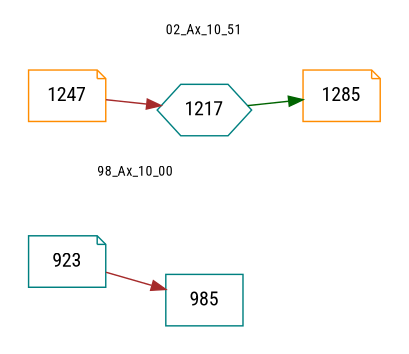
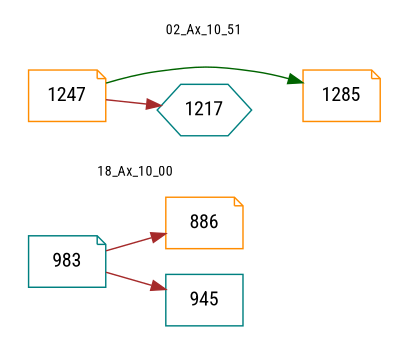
(268, 103) -> (197, 67)
(136, 172) -> (136, 172)
none -> (204, 223)
(67, 262) -> (67, 262)
(204, 300) -> (204, 300)
